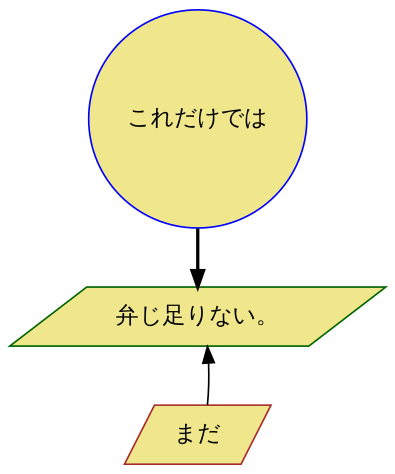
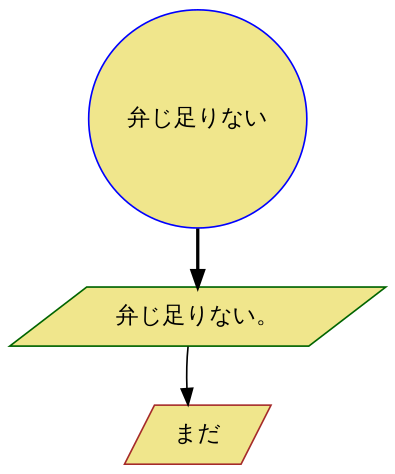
(198, 119) -> (198, 119)
(209, 384) -> (187, 368)
